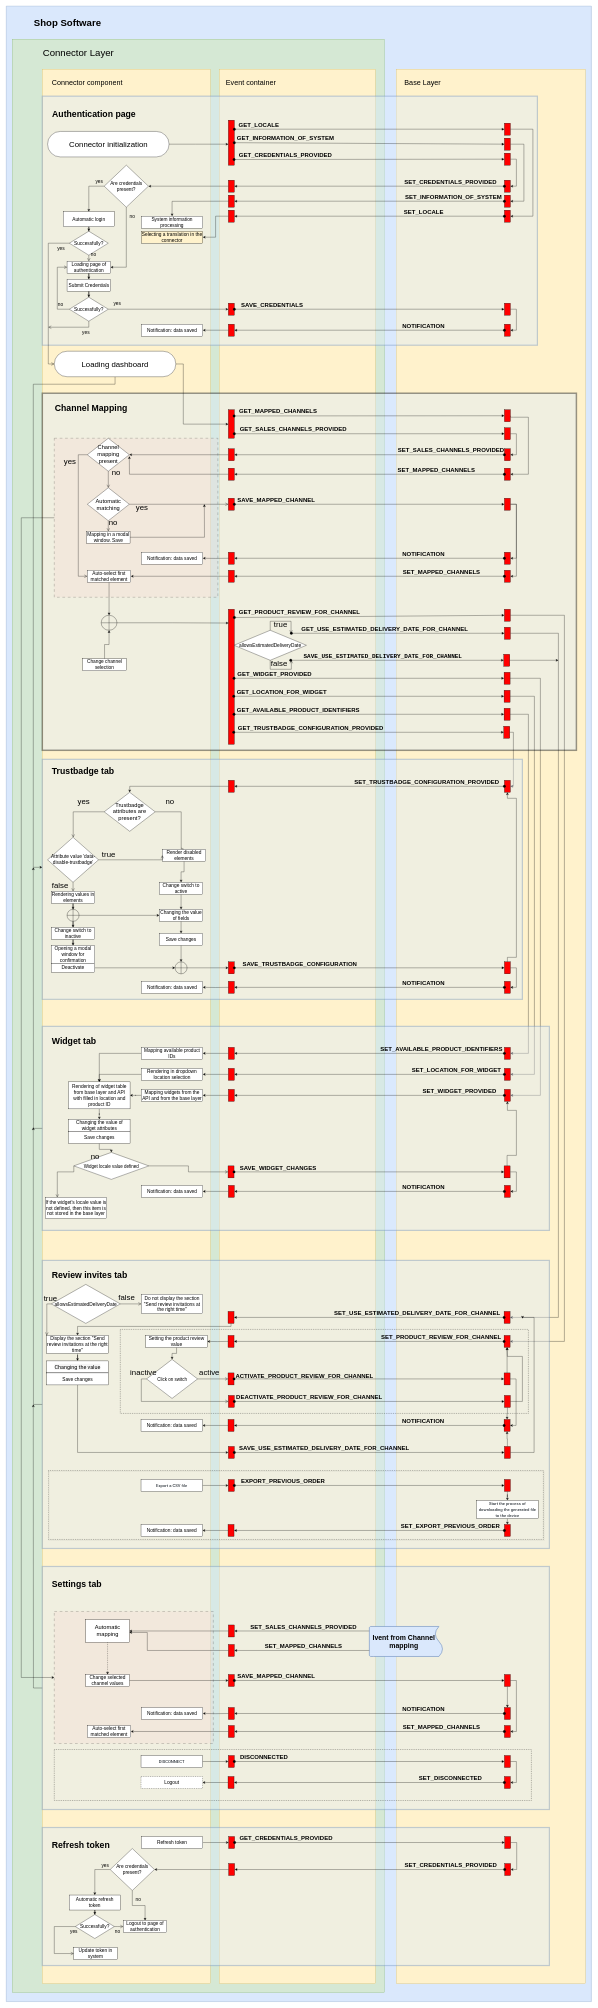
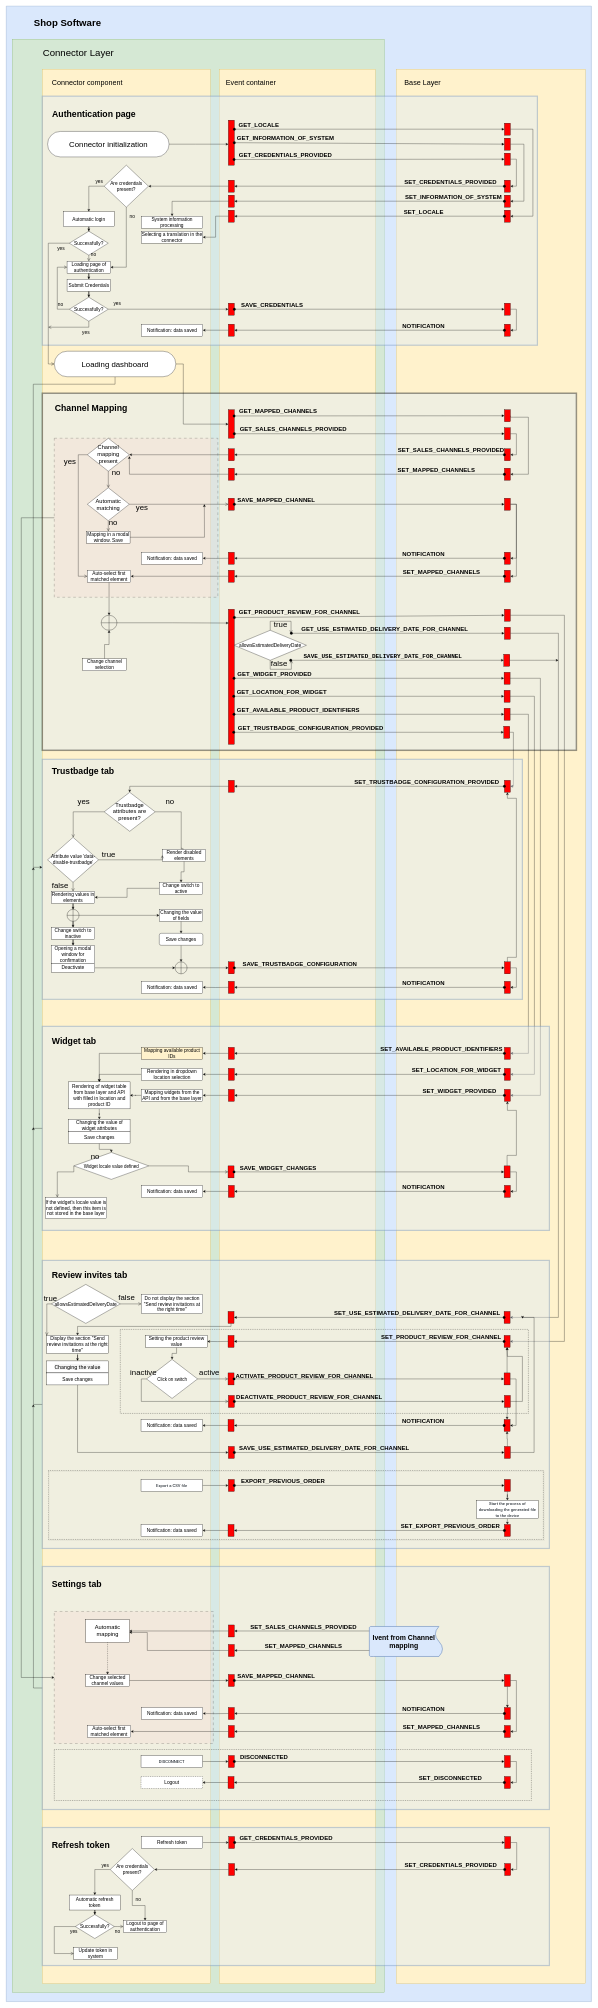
(172, 237) -> (172, 237)
(181, 906) -> (98, 897)
(181, 939) -> (181, 939)
(172, 1053) -> (172, 1053)
